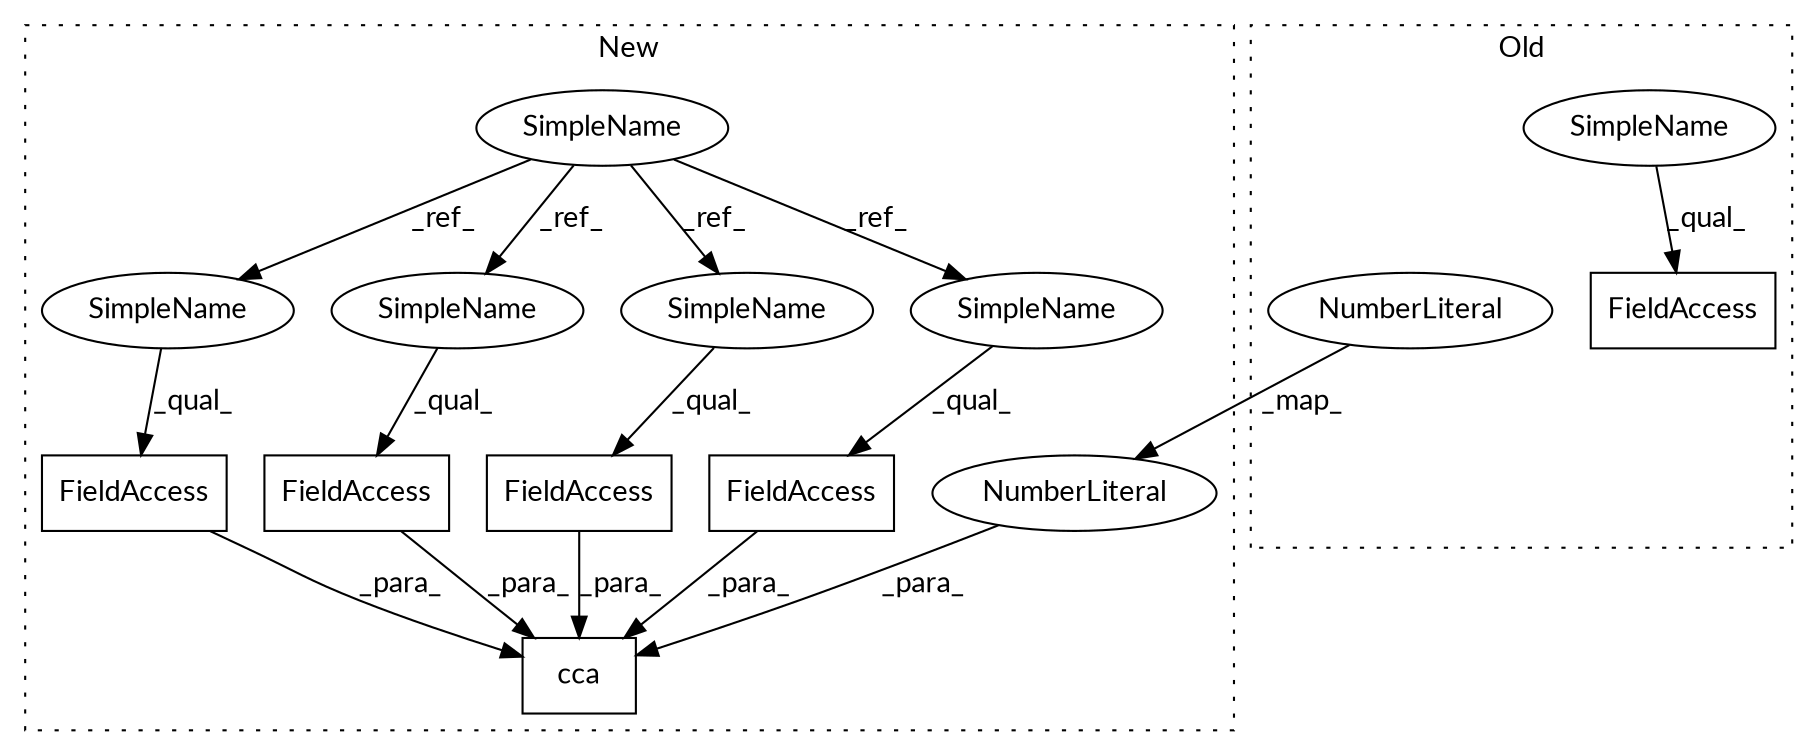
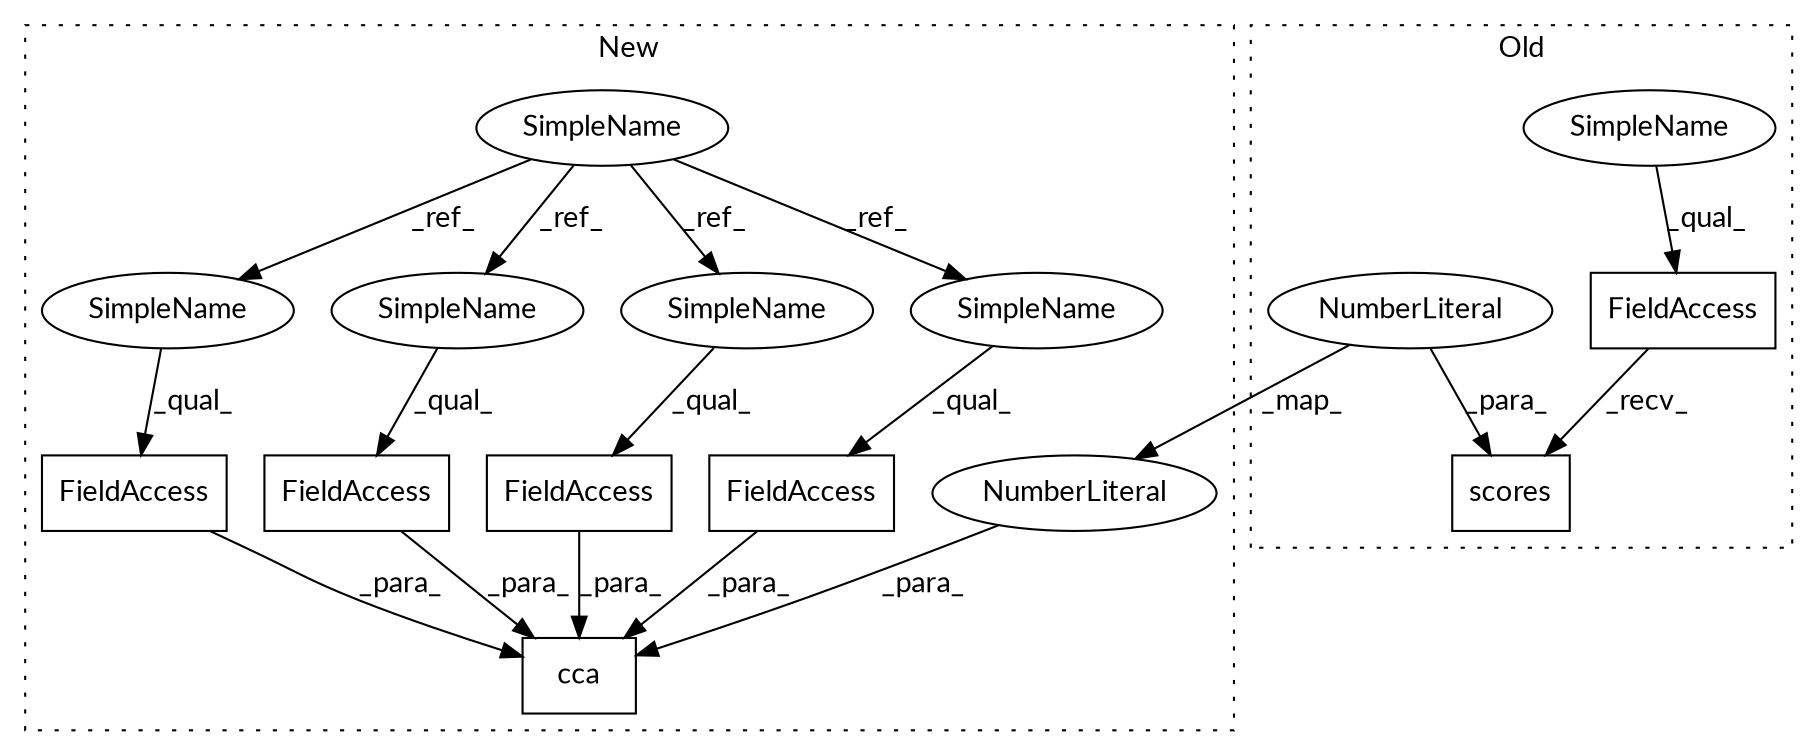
none -> (1511, 493)
